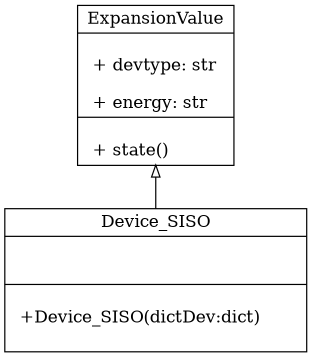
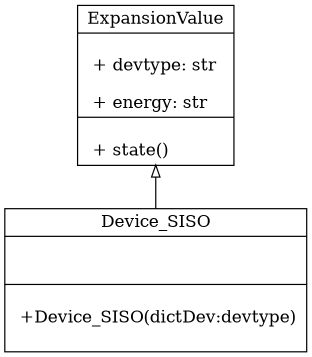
(138, 318) -> (156, 318)
